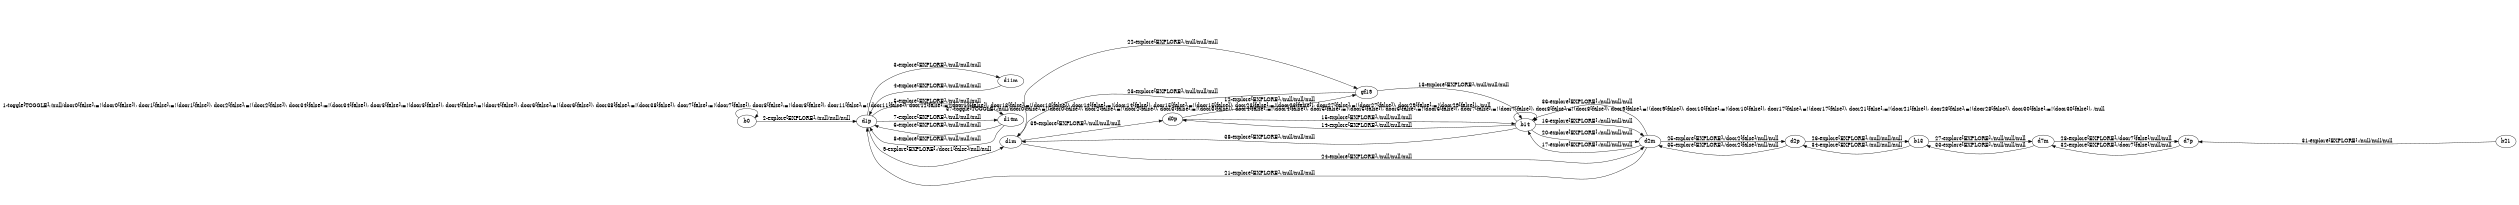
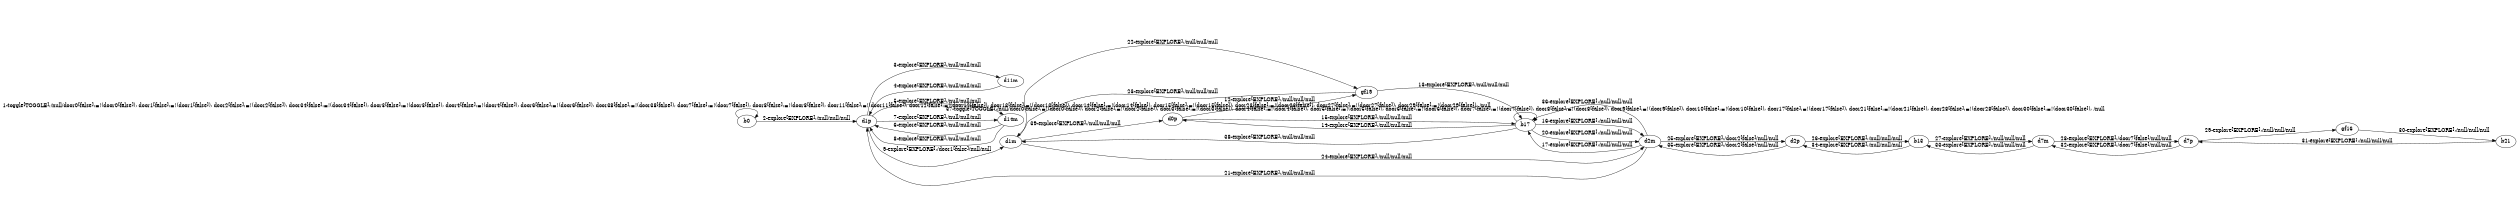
(1525, 125) -> (1525, 125)
none -> (2347, 129)
